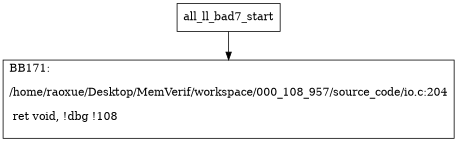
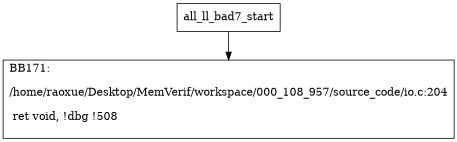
(64, 117) -> (64, 117)
